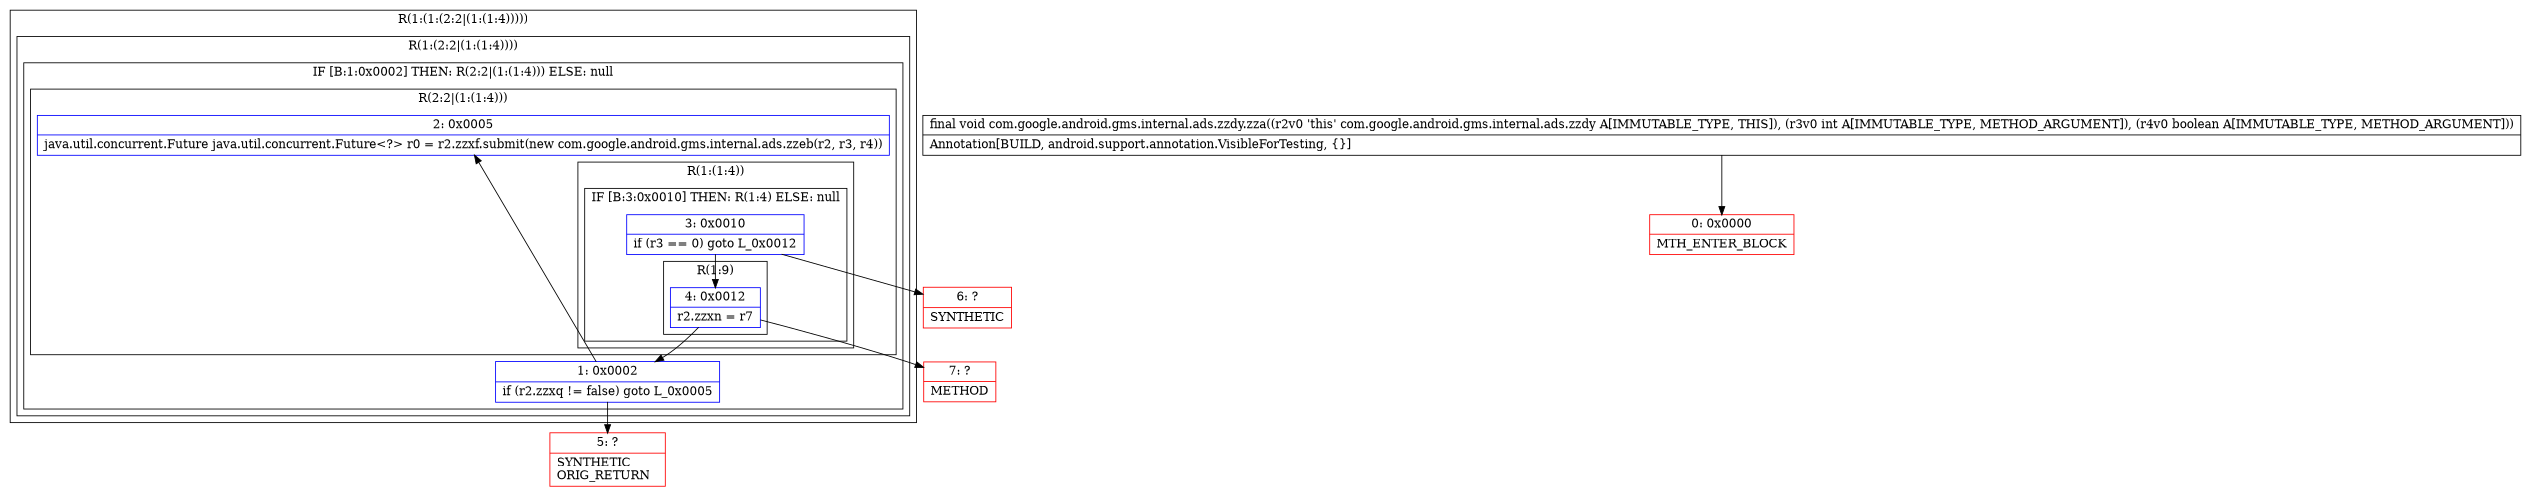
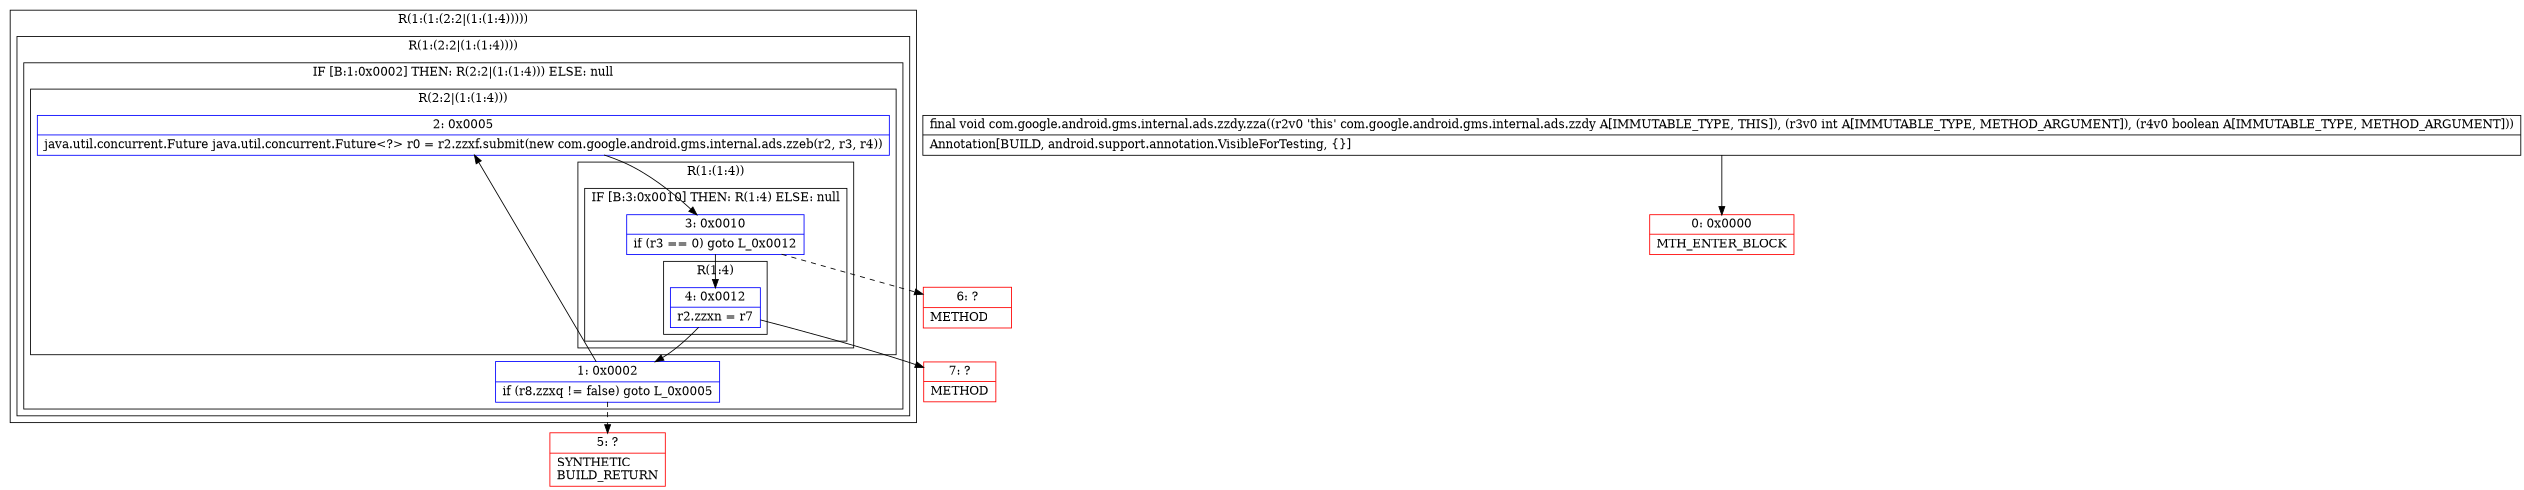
none -> (650, 177)
(715, 271) -> (715, 271)
(842, 271) -> (842, 271)
(967, 317) -> (959, 317)
(608, 392) -> (608, 392)
(608, 413) -> (608, 413)
(603, 476) -> (608, 476)
